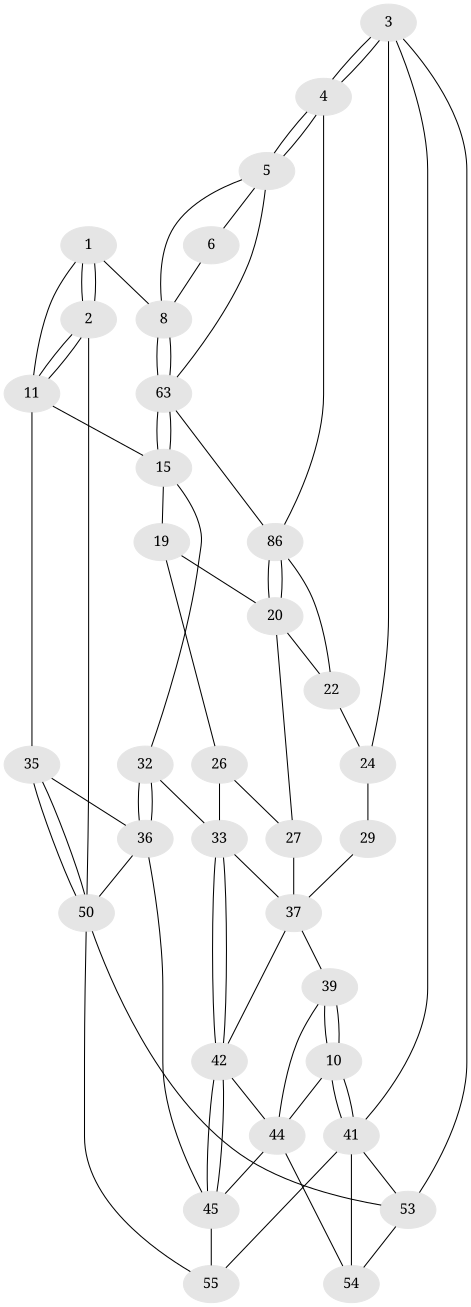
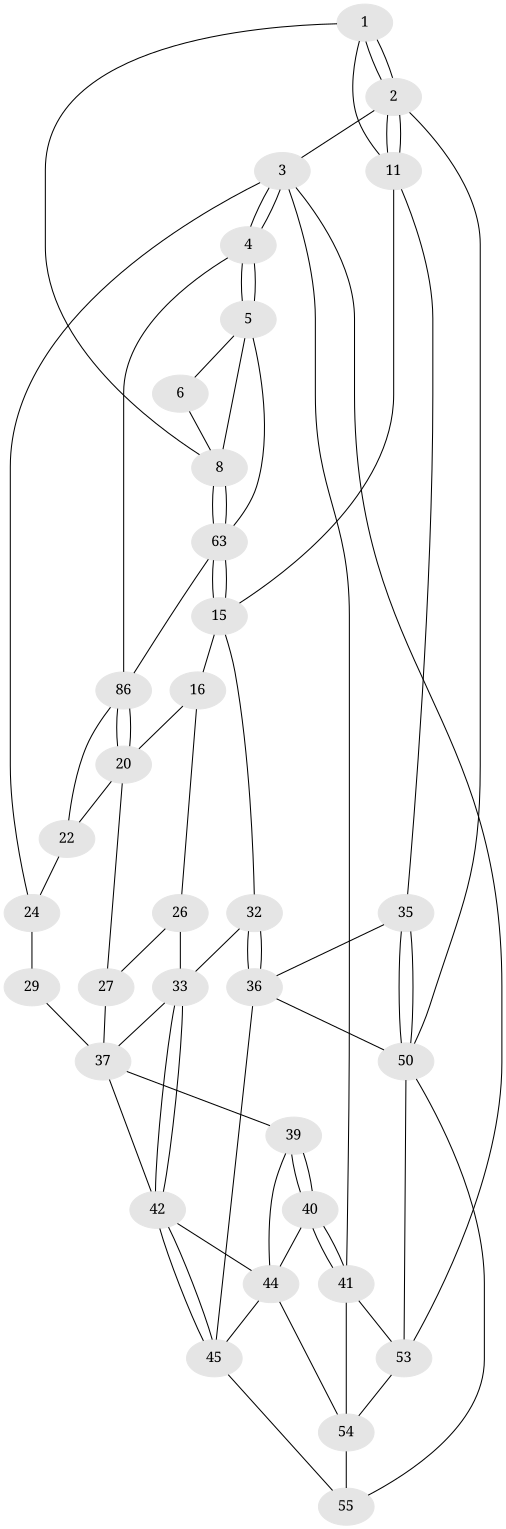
none -> (338, 134)
(162, 542) -> (198, 690)
(334, 1061) -> (310, 1210)
(281, 1210) -> (346, 1470)
